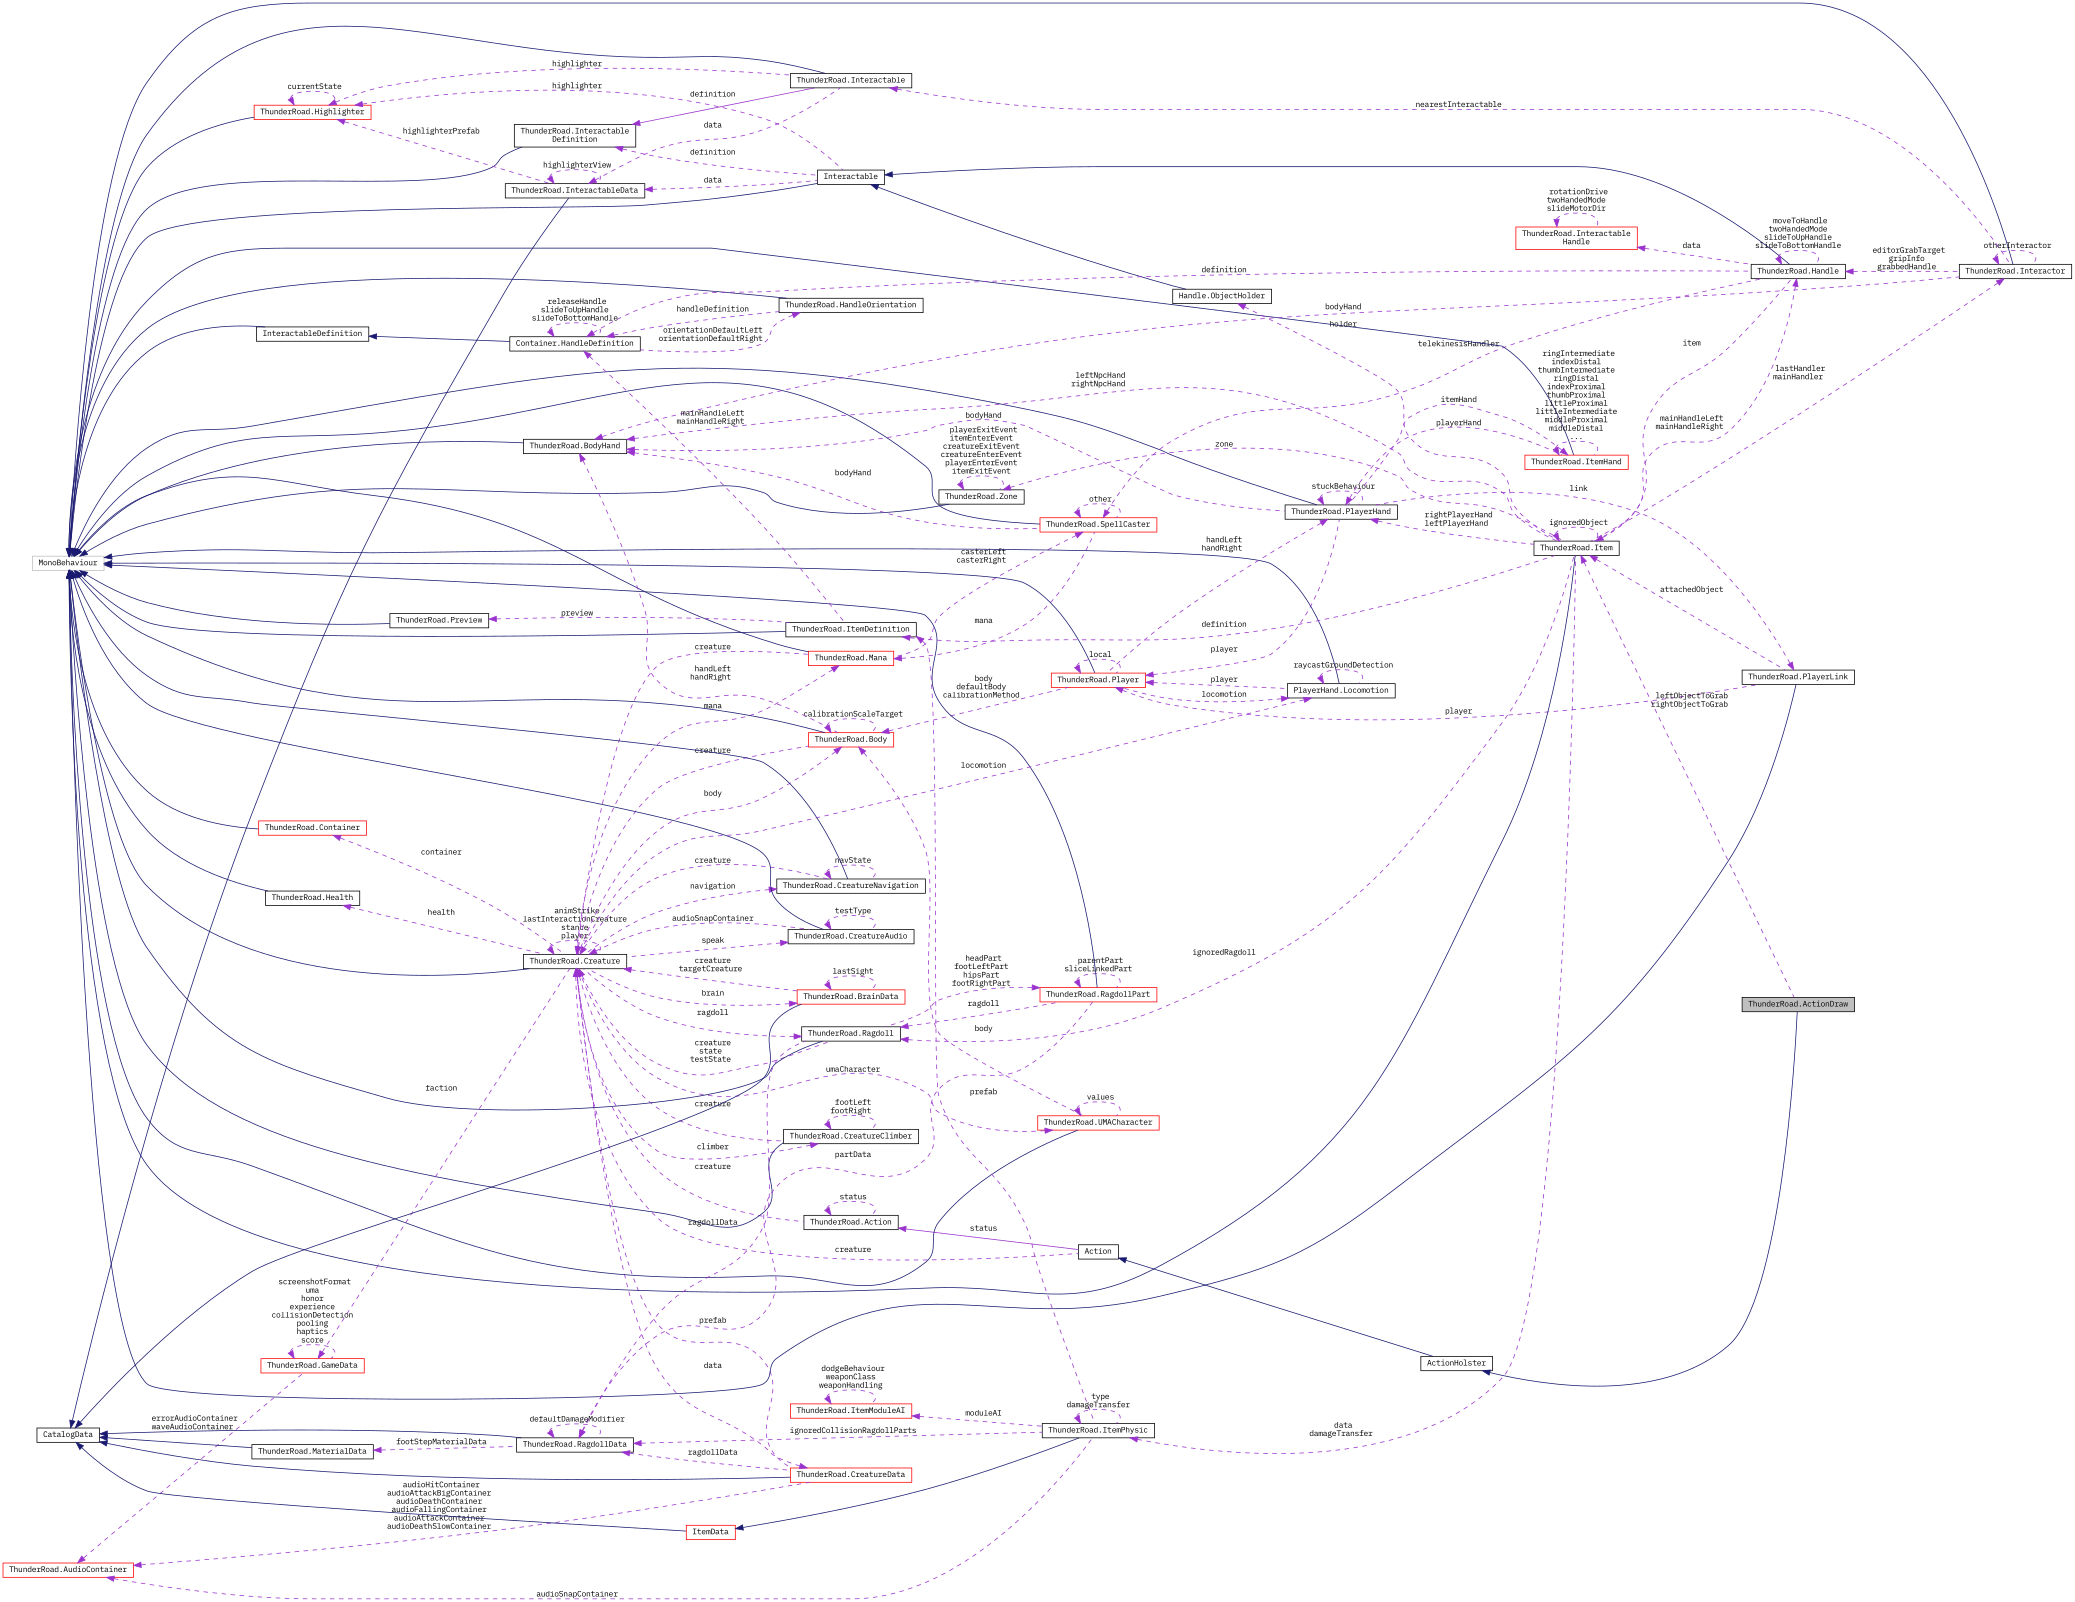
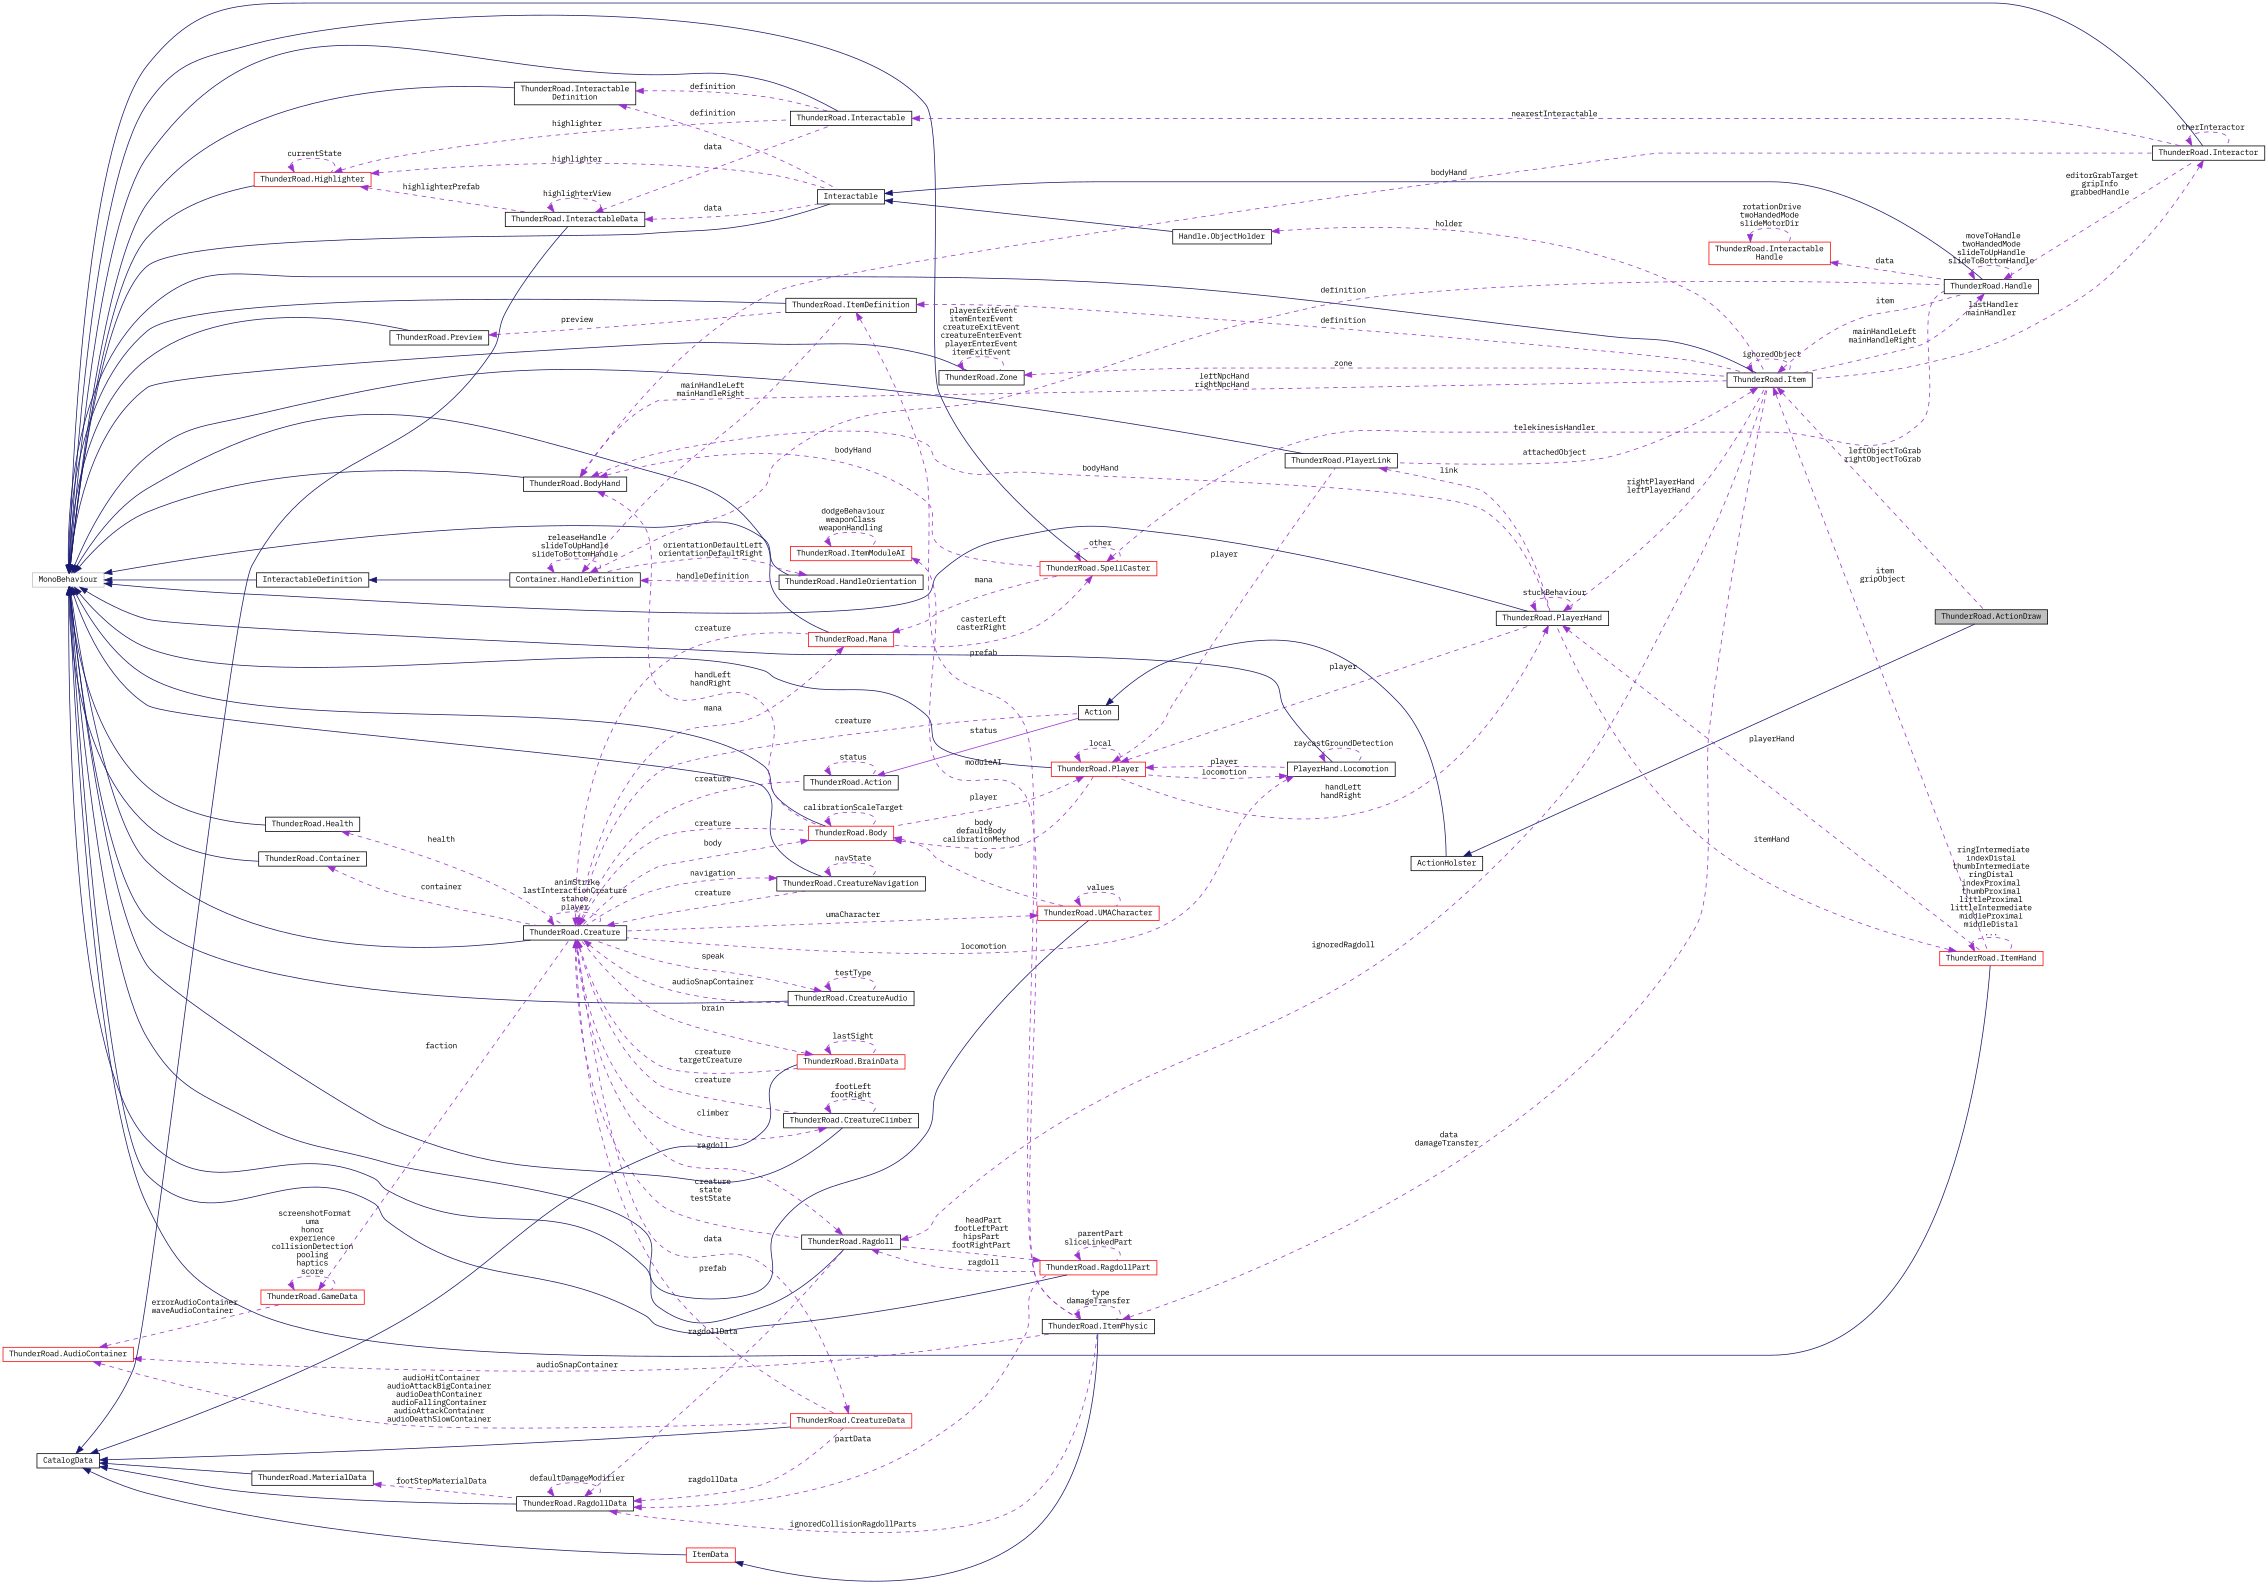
(732, 105) -> (736, 94)
none -> (1882, 673)
none -> (987, 809)
(313, 828) -> (313, 859)
